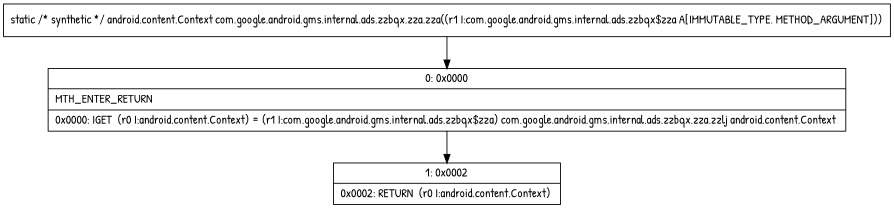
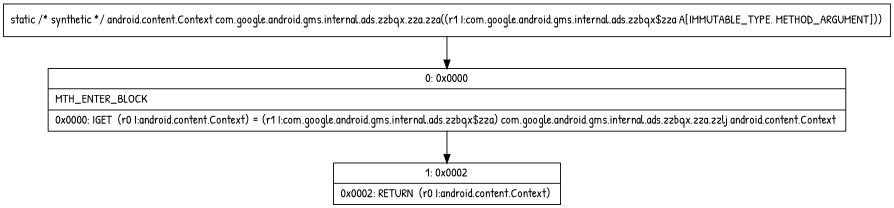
(104, 99) -> (102, 99)
